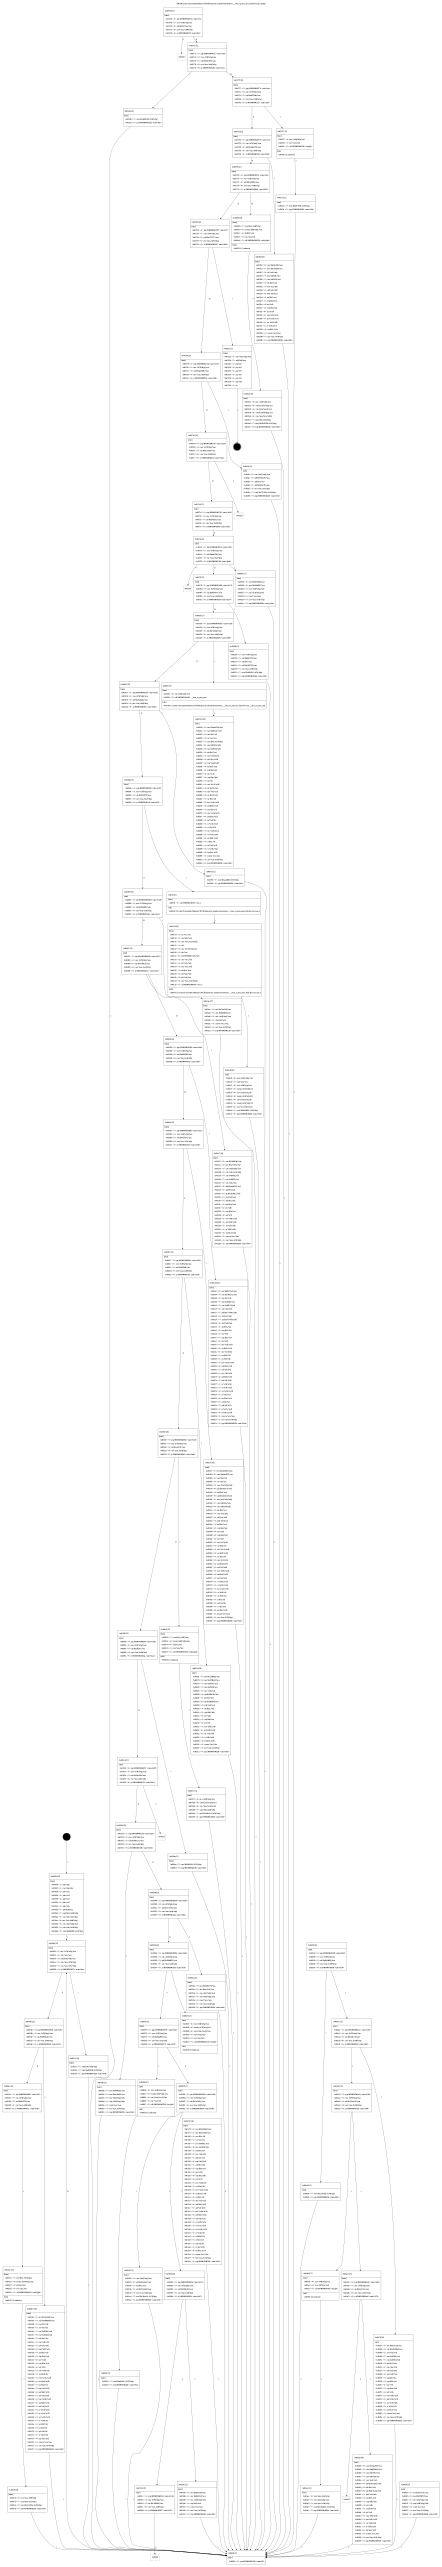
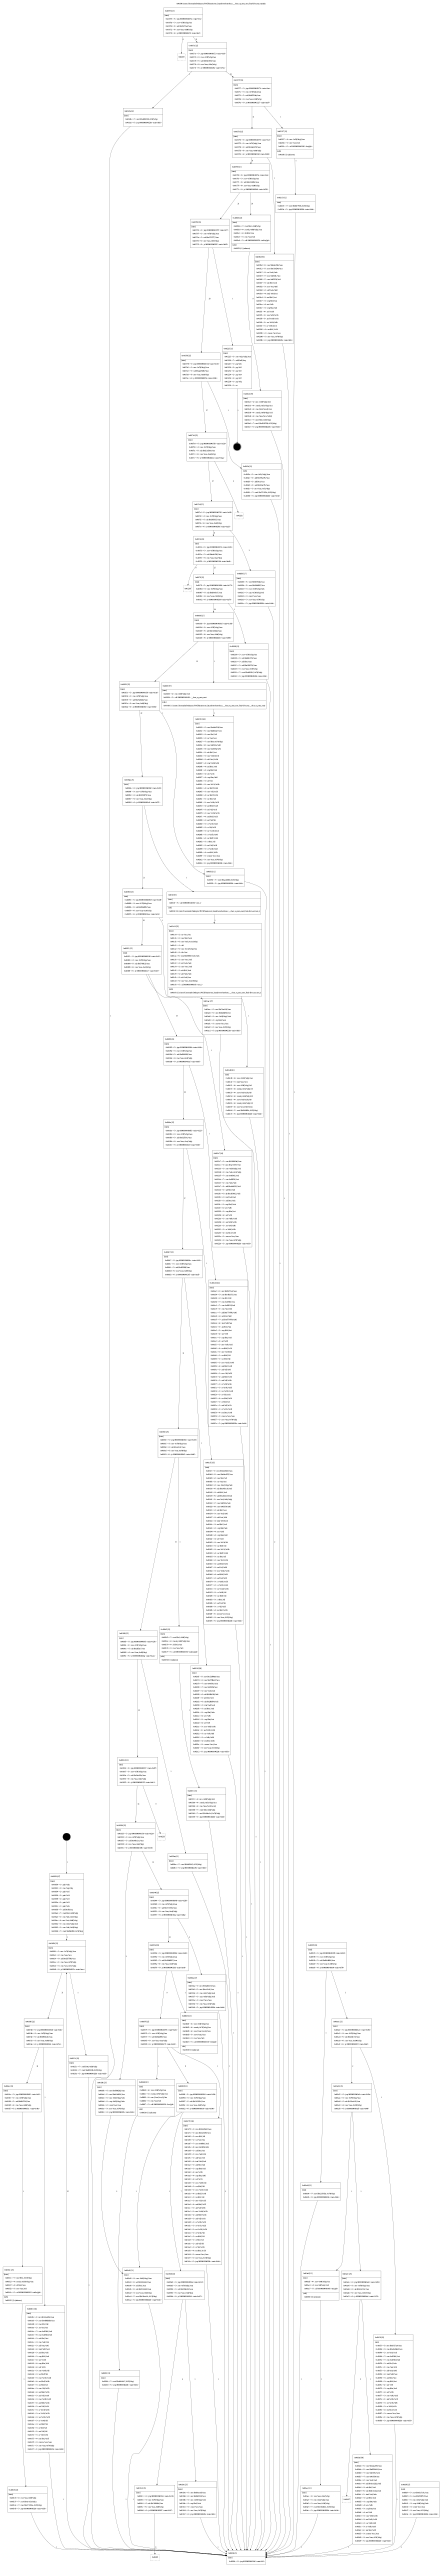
(232, 567) -> (242, 549)
none -> (213, 2071)
(97, 2389) -> (101, 2196)
